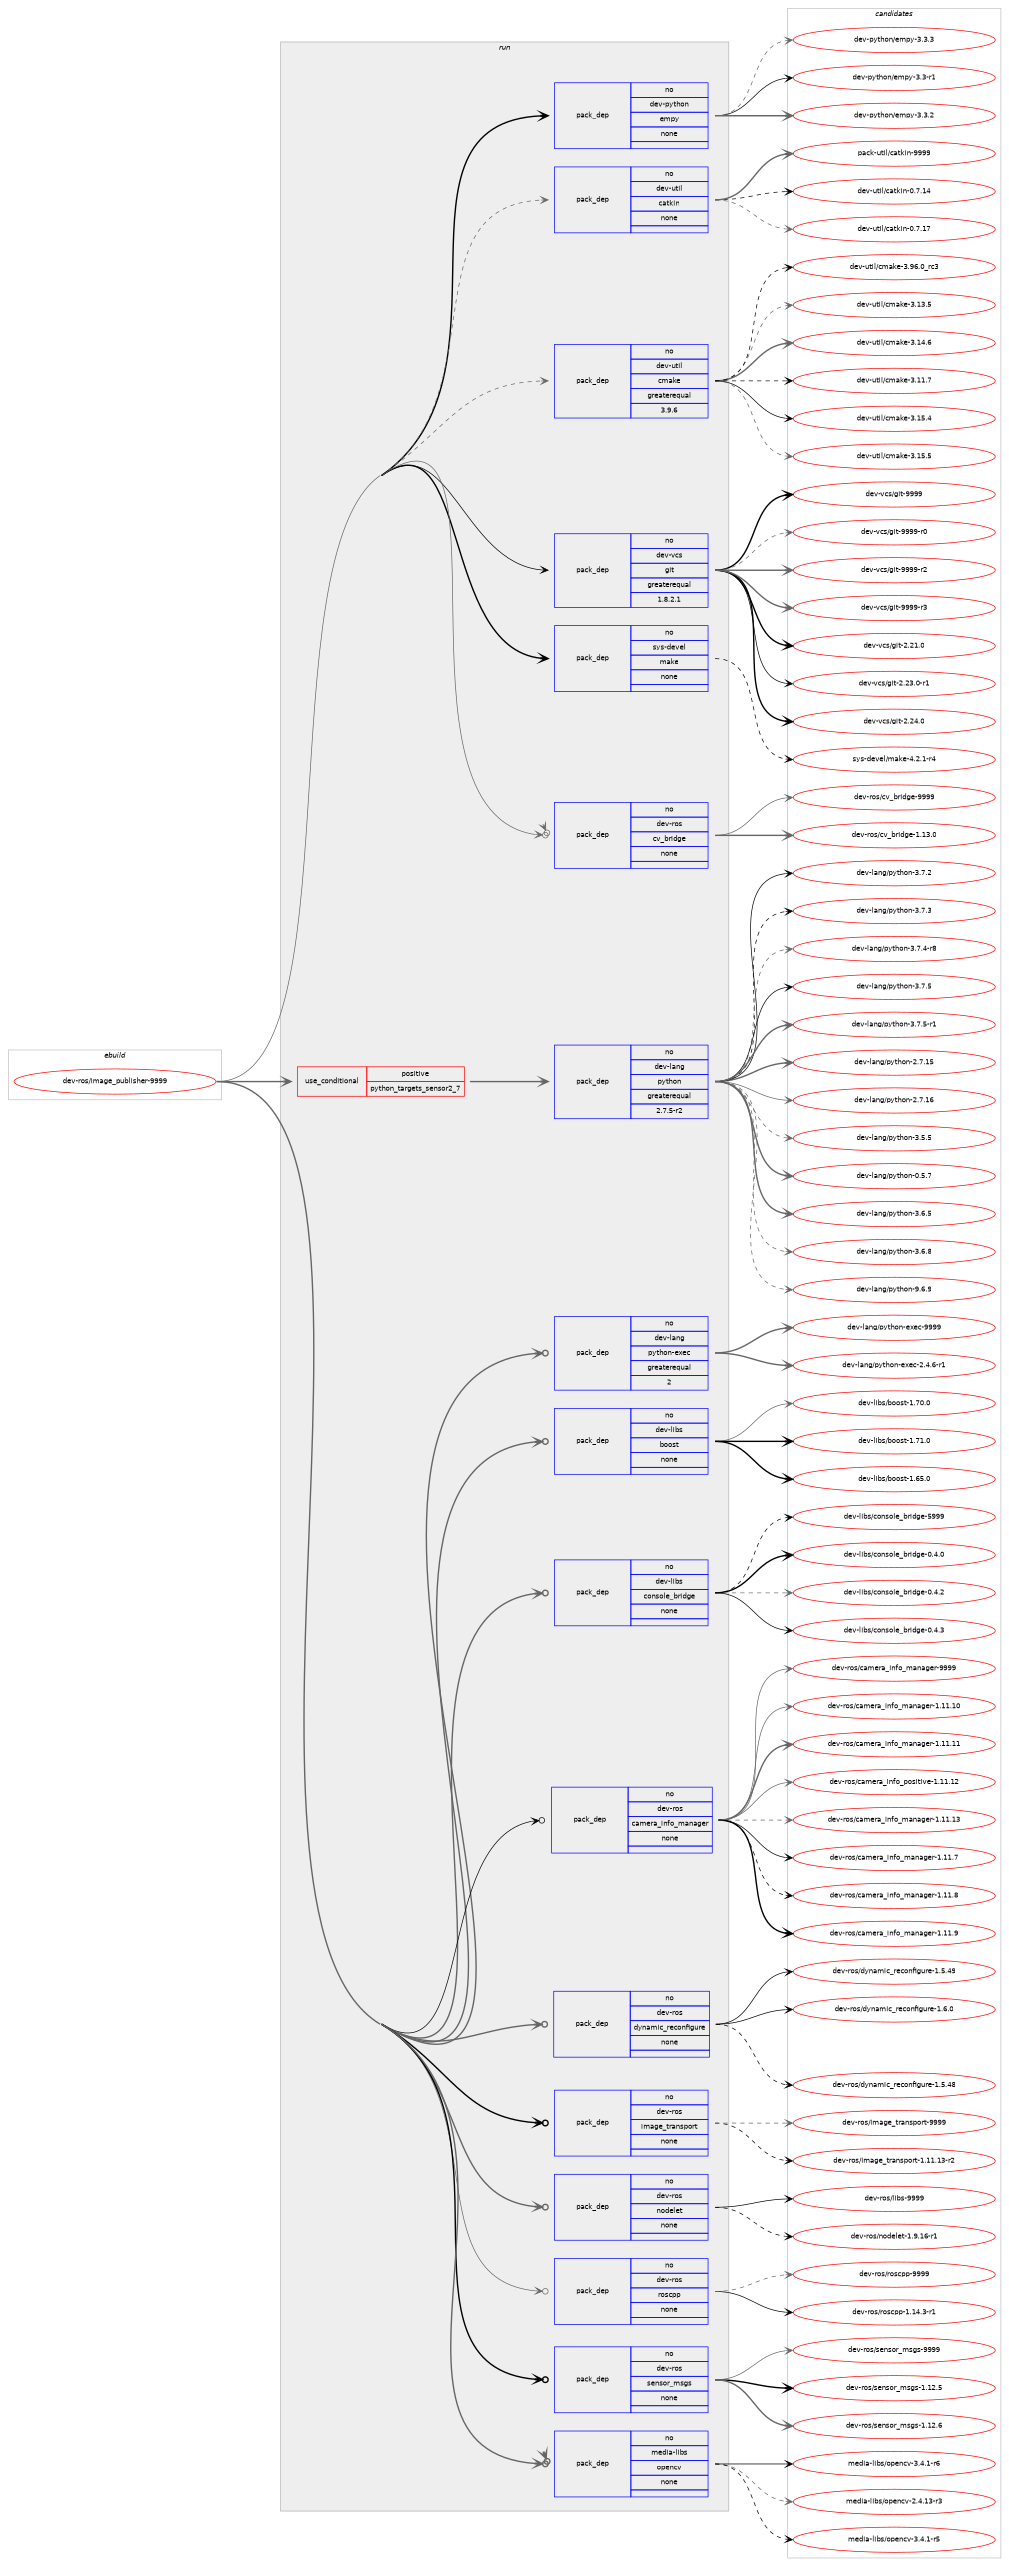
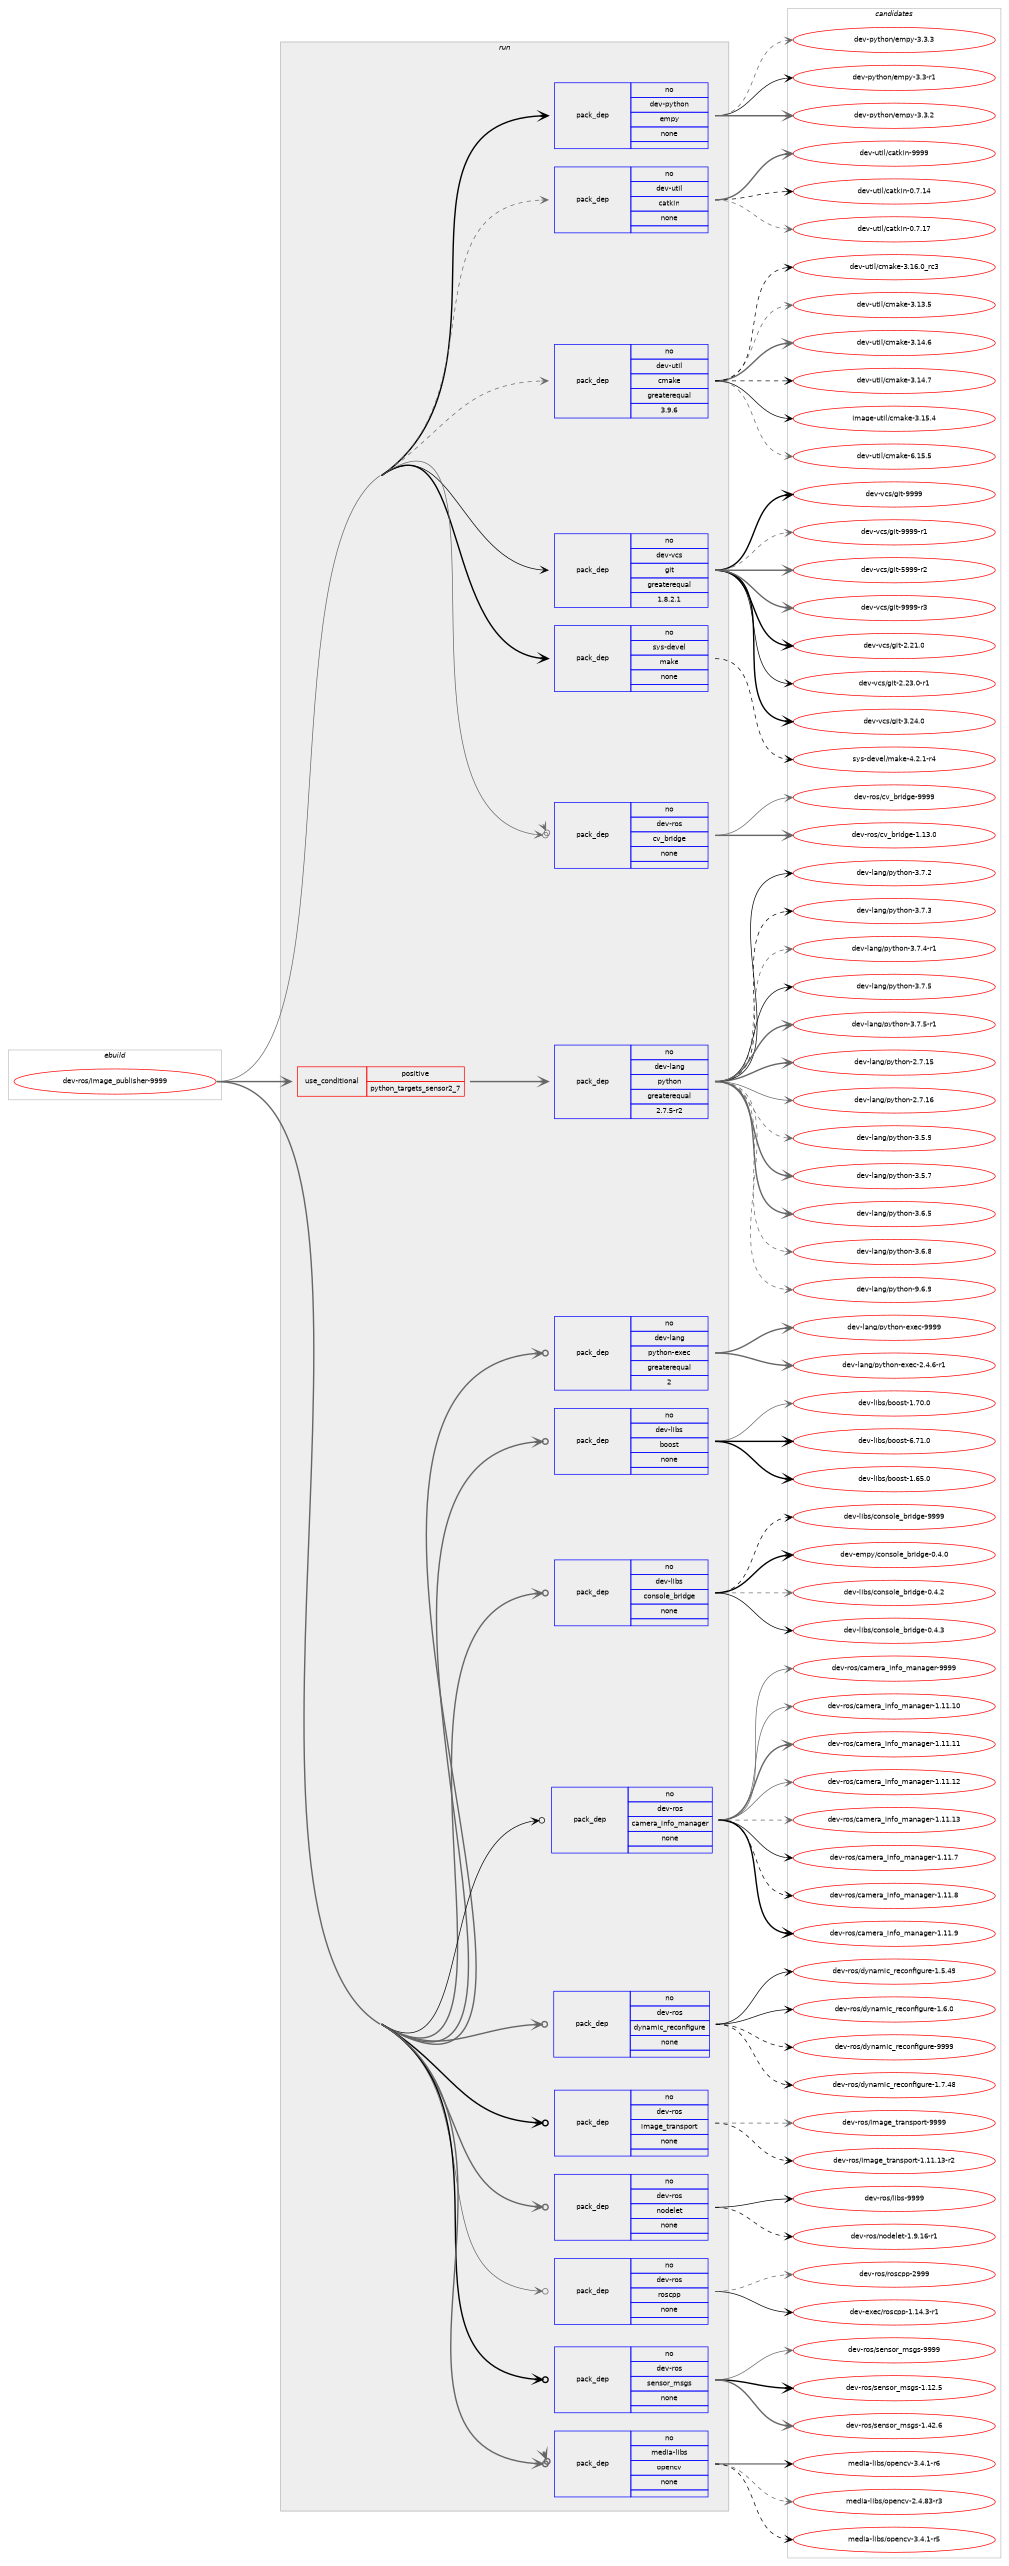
(894, 154) -> (894, 154)
(894, 267) -> (894, 267)
(894, 381) -> (894, 381)
(894, 419) -> (894, 419)
(894, 457) -> (894, 457)
(894, 532) -> (894, 532)
(894, 570) -> (894, 570)
(894, 722) -> (894, 722)
(894, 949) -> (894, 949)
(894, 1138) -> (894, 1138)
(894, 1176) -> (894, 1176)
(894, 1441) -> (894, 1441)
(894, 1517) -> (894, 1517)
(894, 1555) -> (894, 1555)
(894, 1782) -> (894, 1782)
none -> (894, 2047)
(894, 2085) -> (894, 2085)
(894, 2275) -> (894, 2275)
(894, 2312) -> (894, 2312)
(894, 2426) -> (894, 2426)
(894, 2502) -> (894, 2502)
